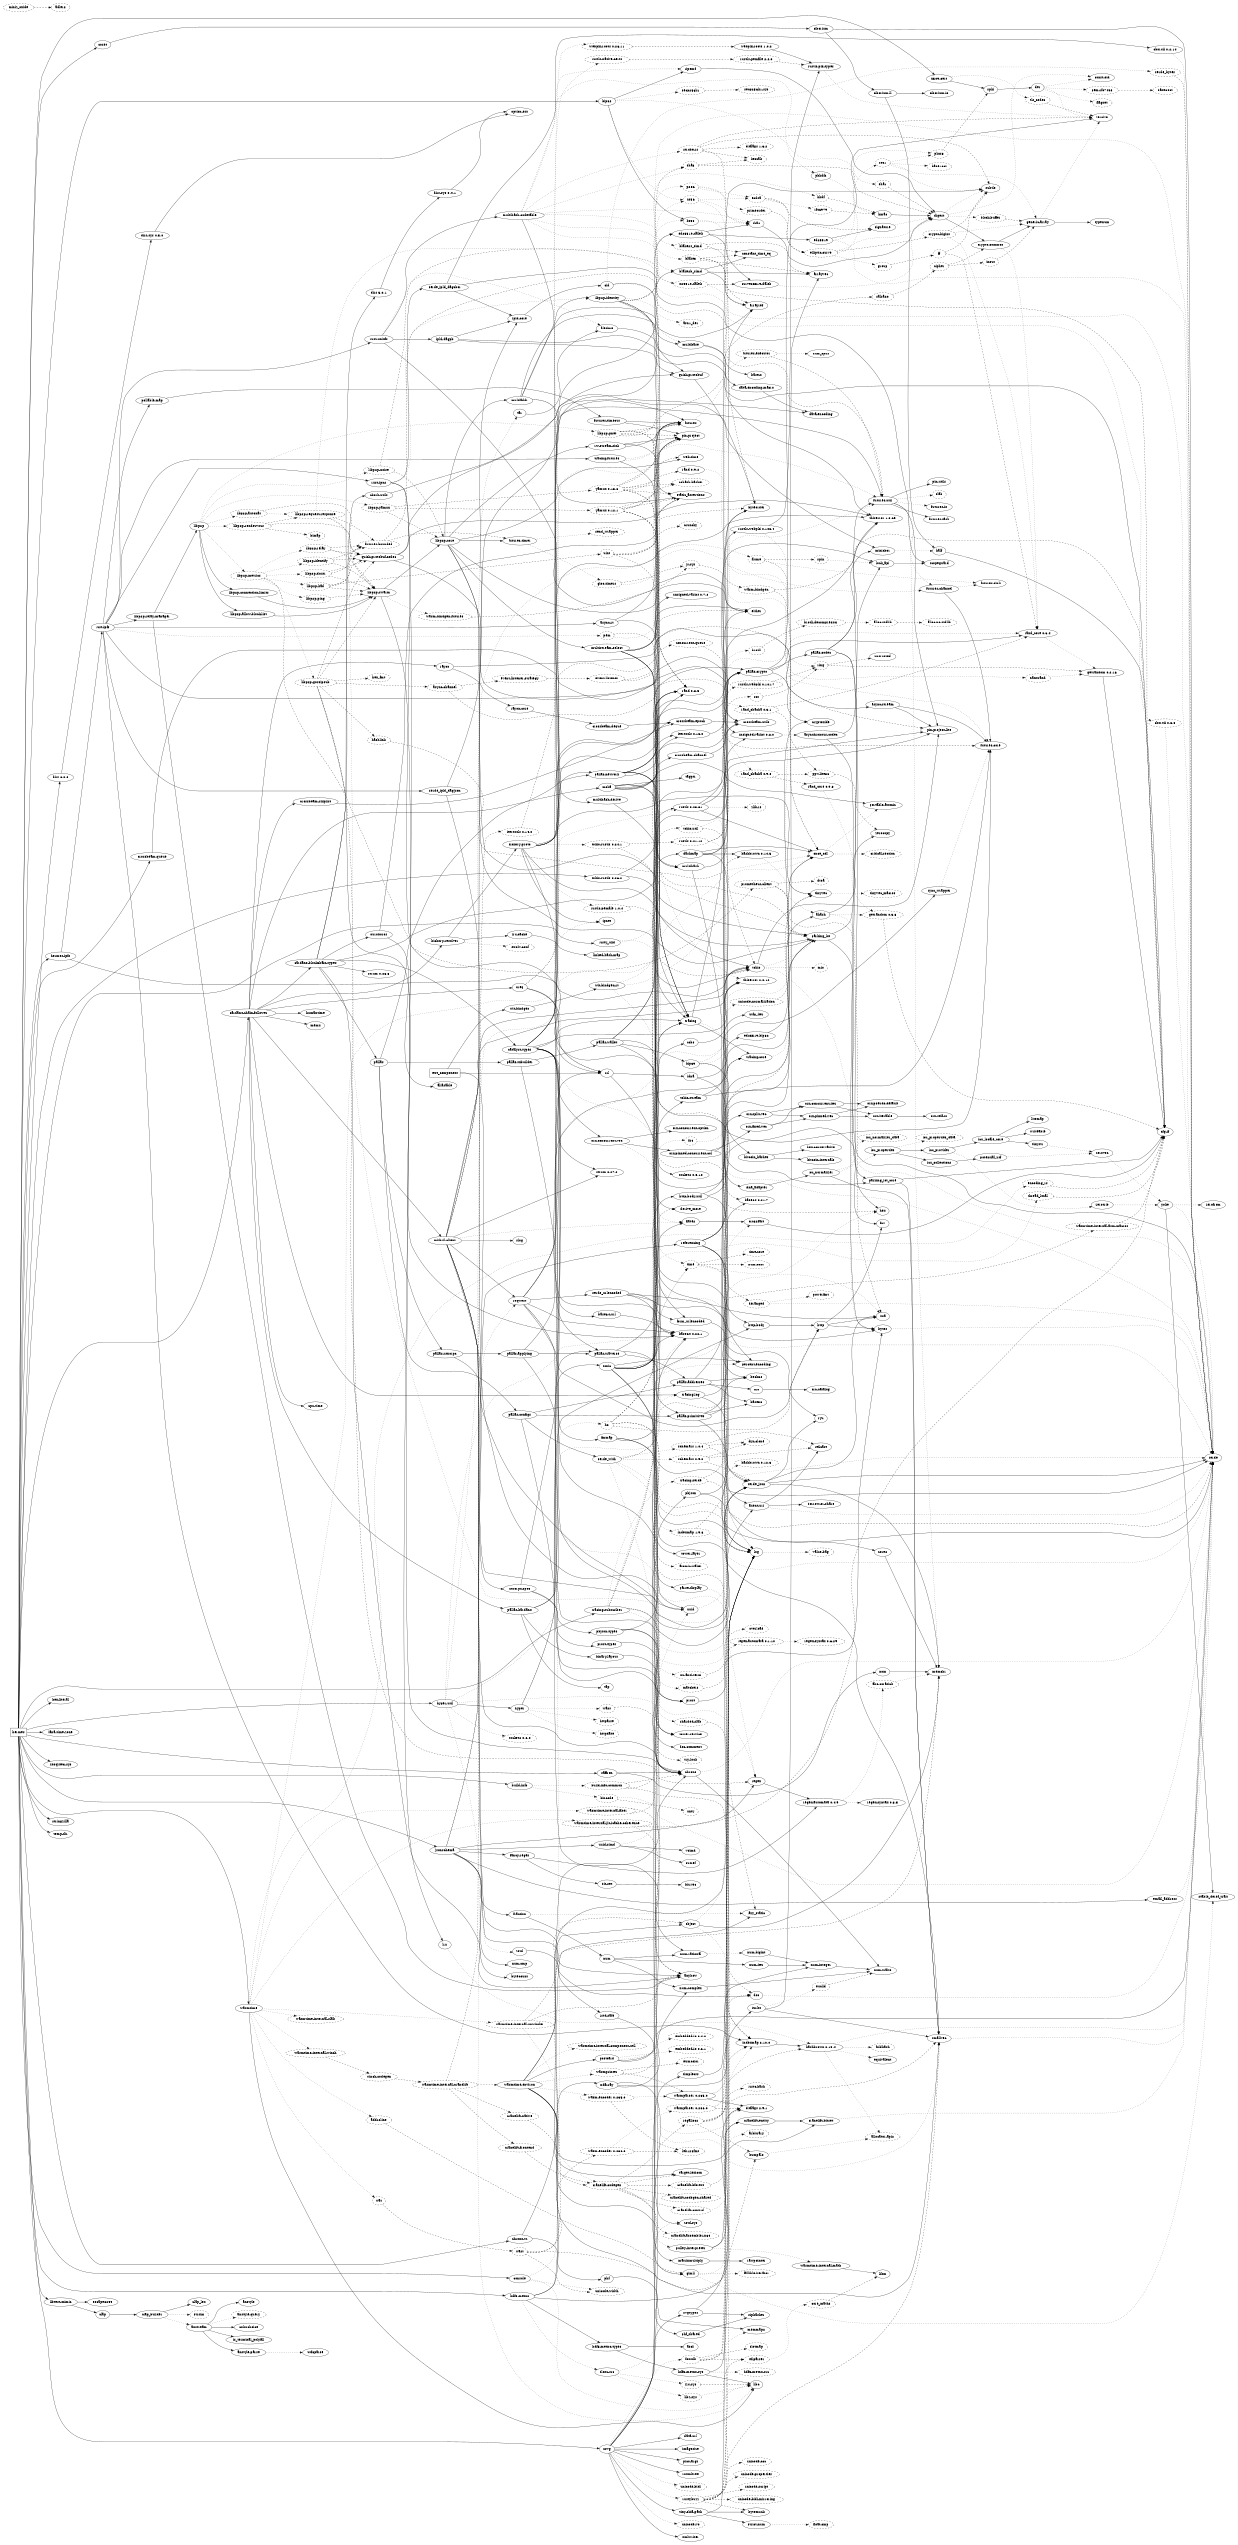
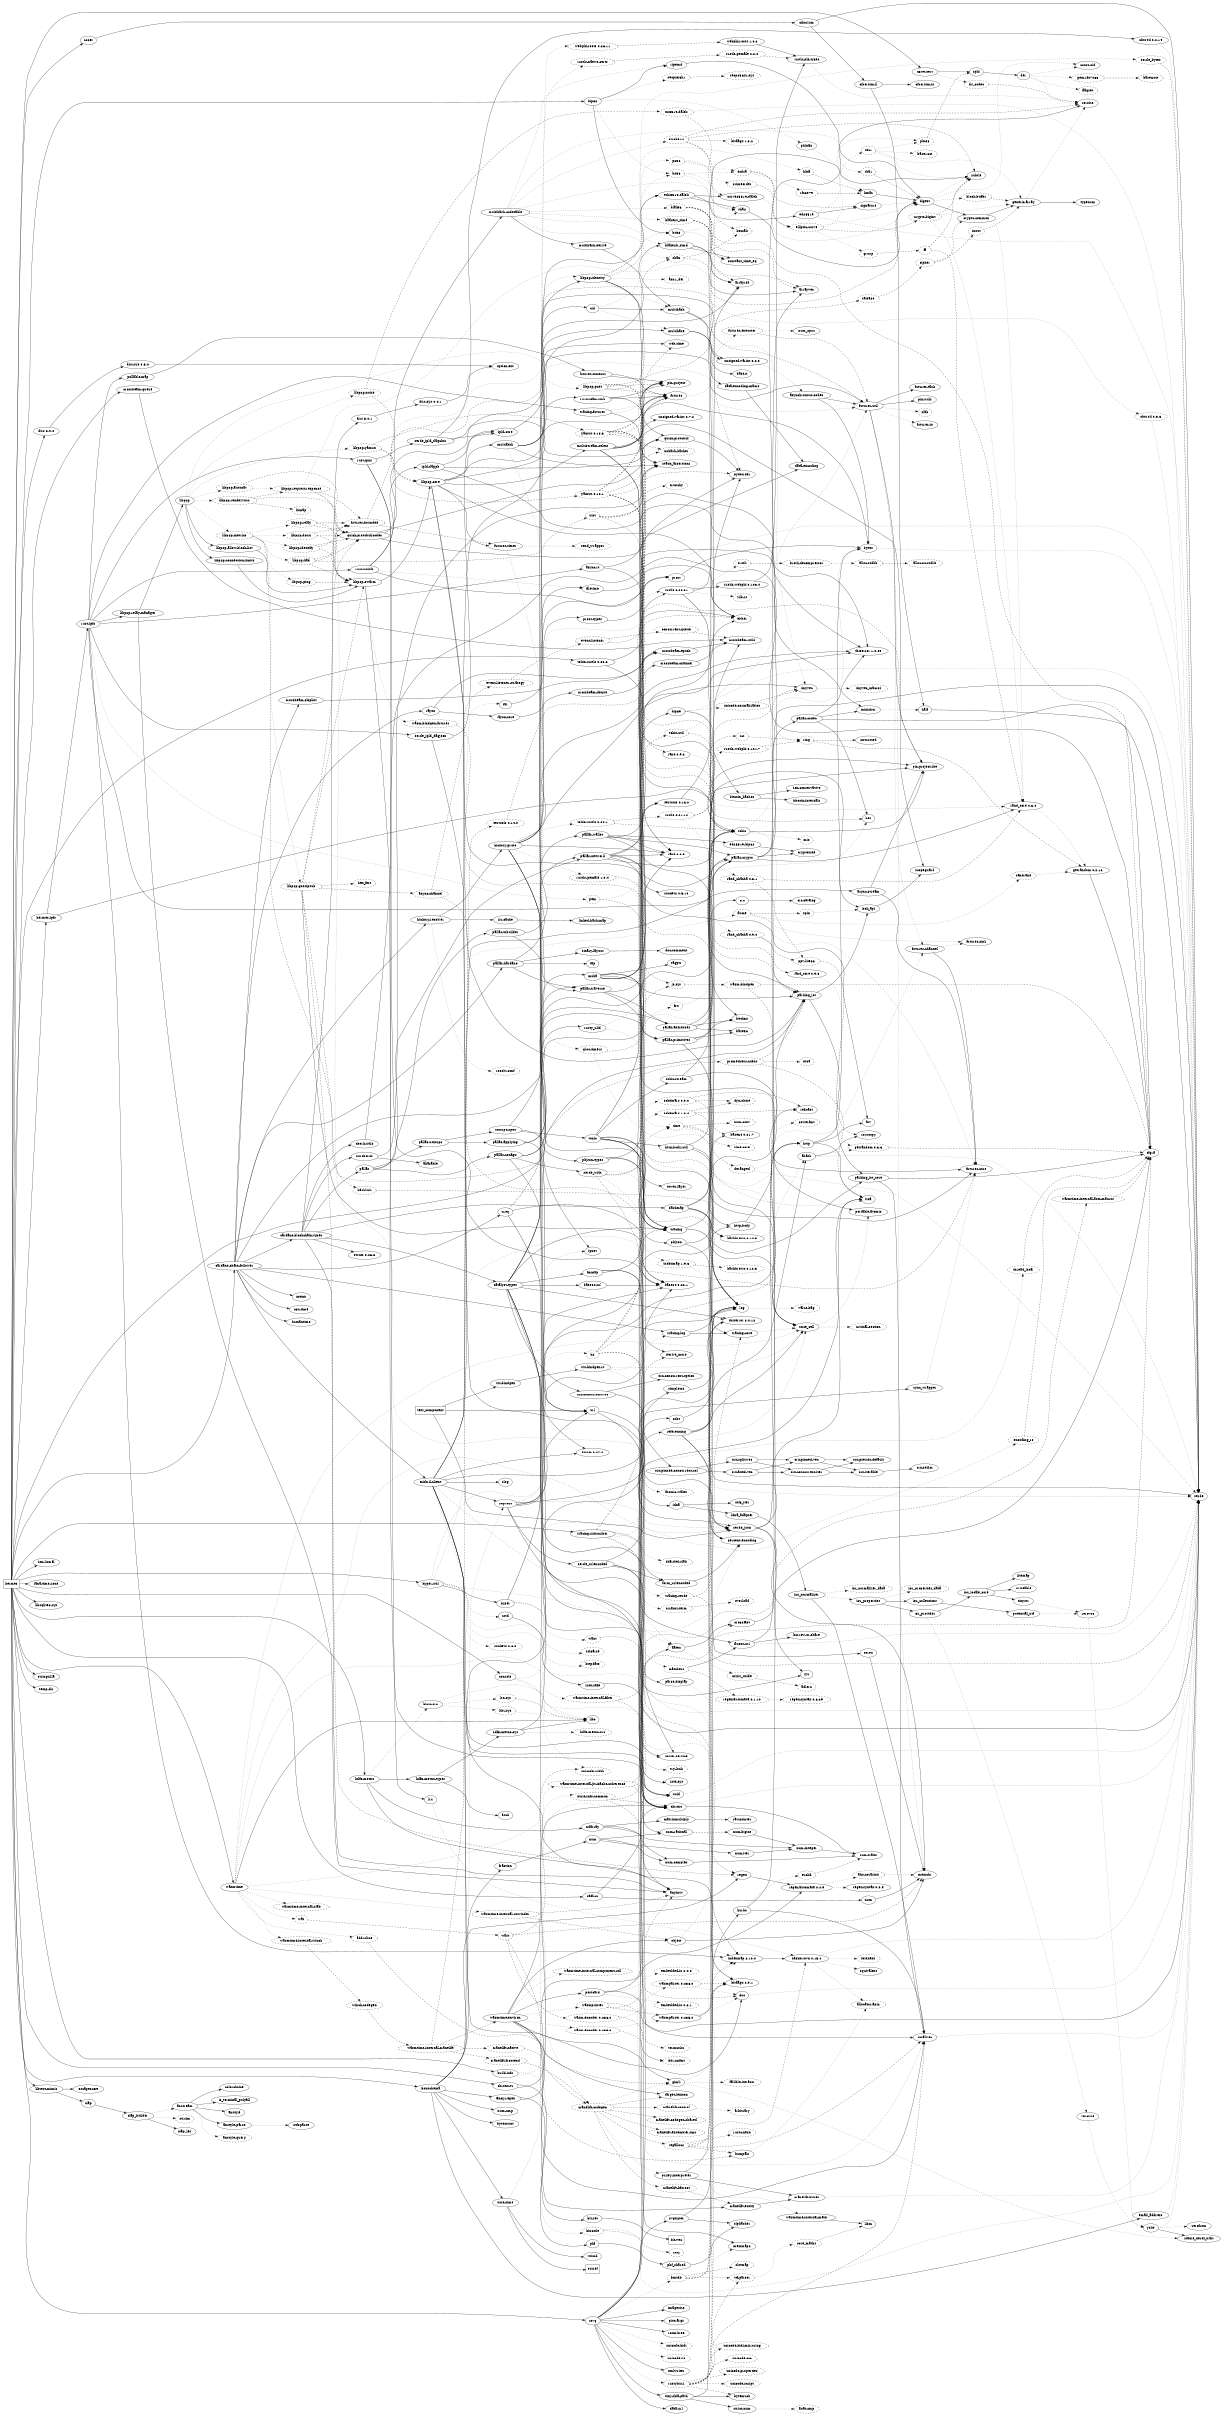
(726, 1373) -> (718, 1657)
none -> (703, 1661)
(691, 1863) -> (593, 2269)
(691, 1885) -> (676, 2240)
(756, 1913) -> none
(722, 1954) -> (708, 1832)
